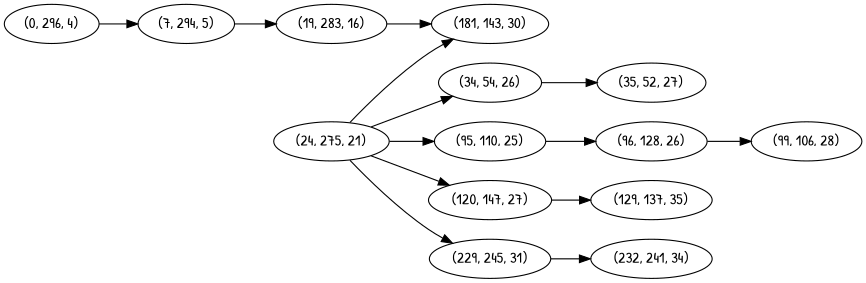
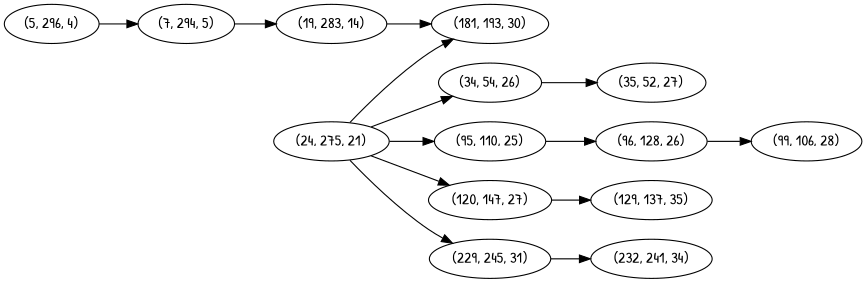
(52, 24) -> (52, 24)
(331, 24) -> (331, 24)
(490, 24) -> (490, 24)
